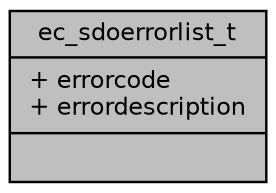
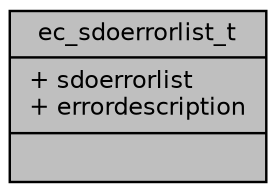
(100, 81) -> (111, 81)
